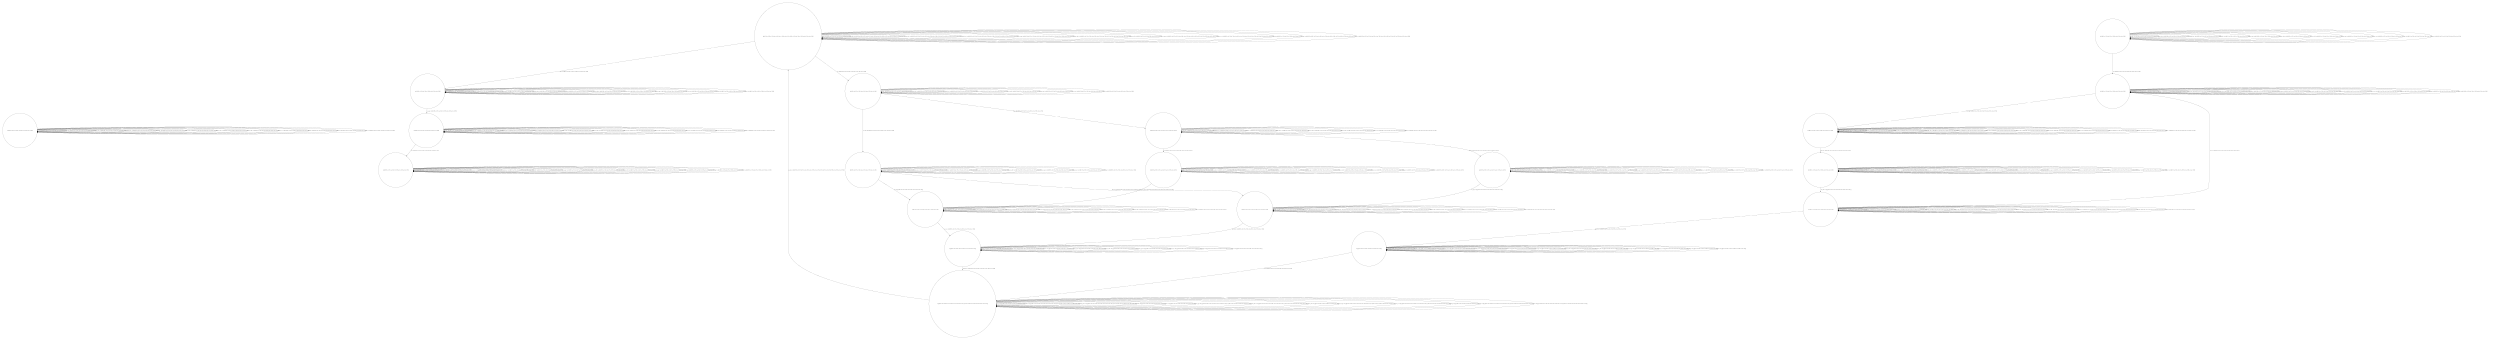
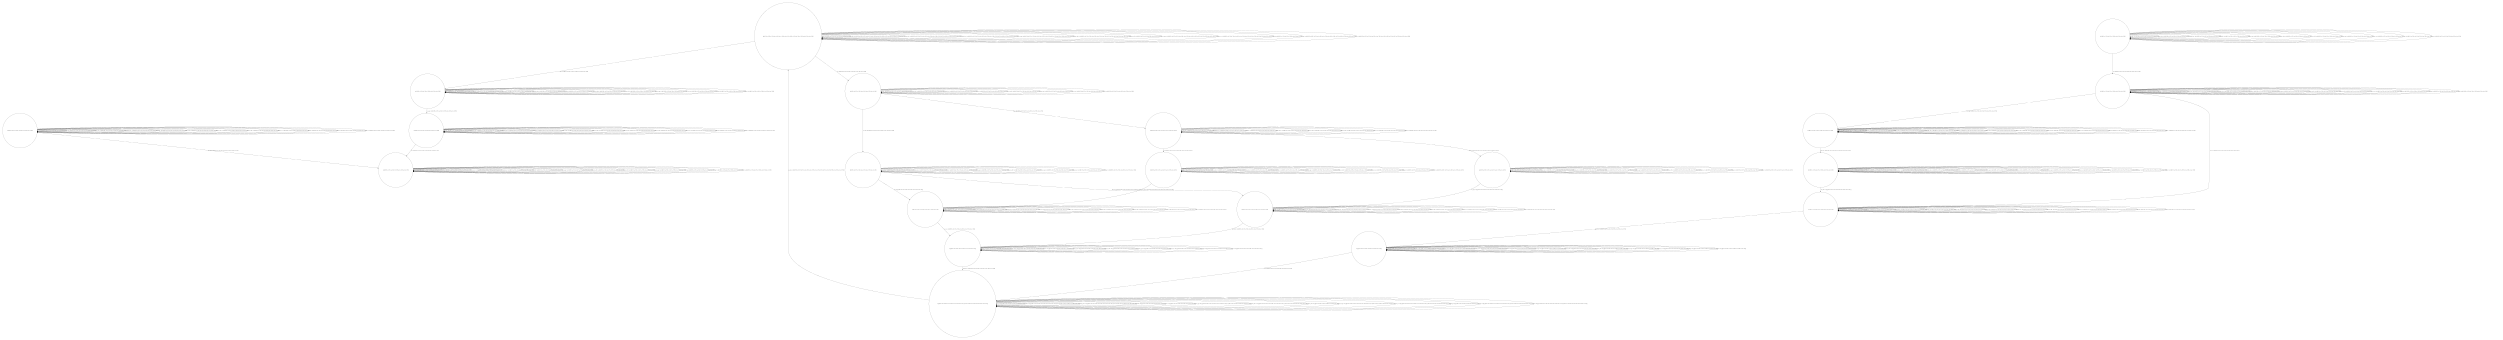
none -> (208, 150)
